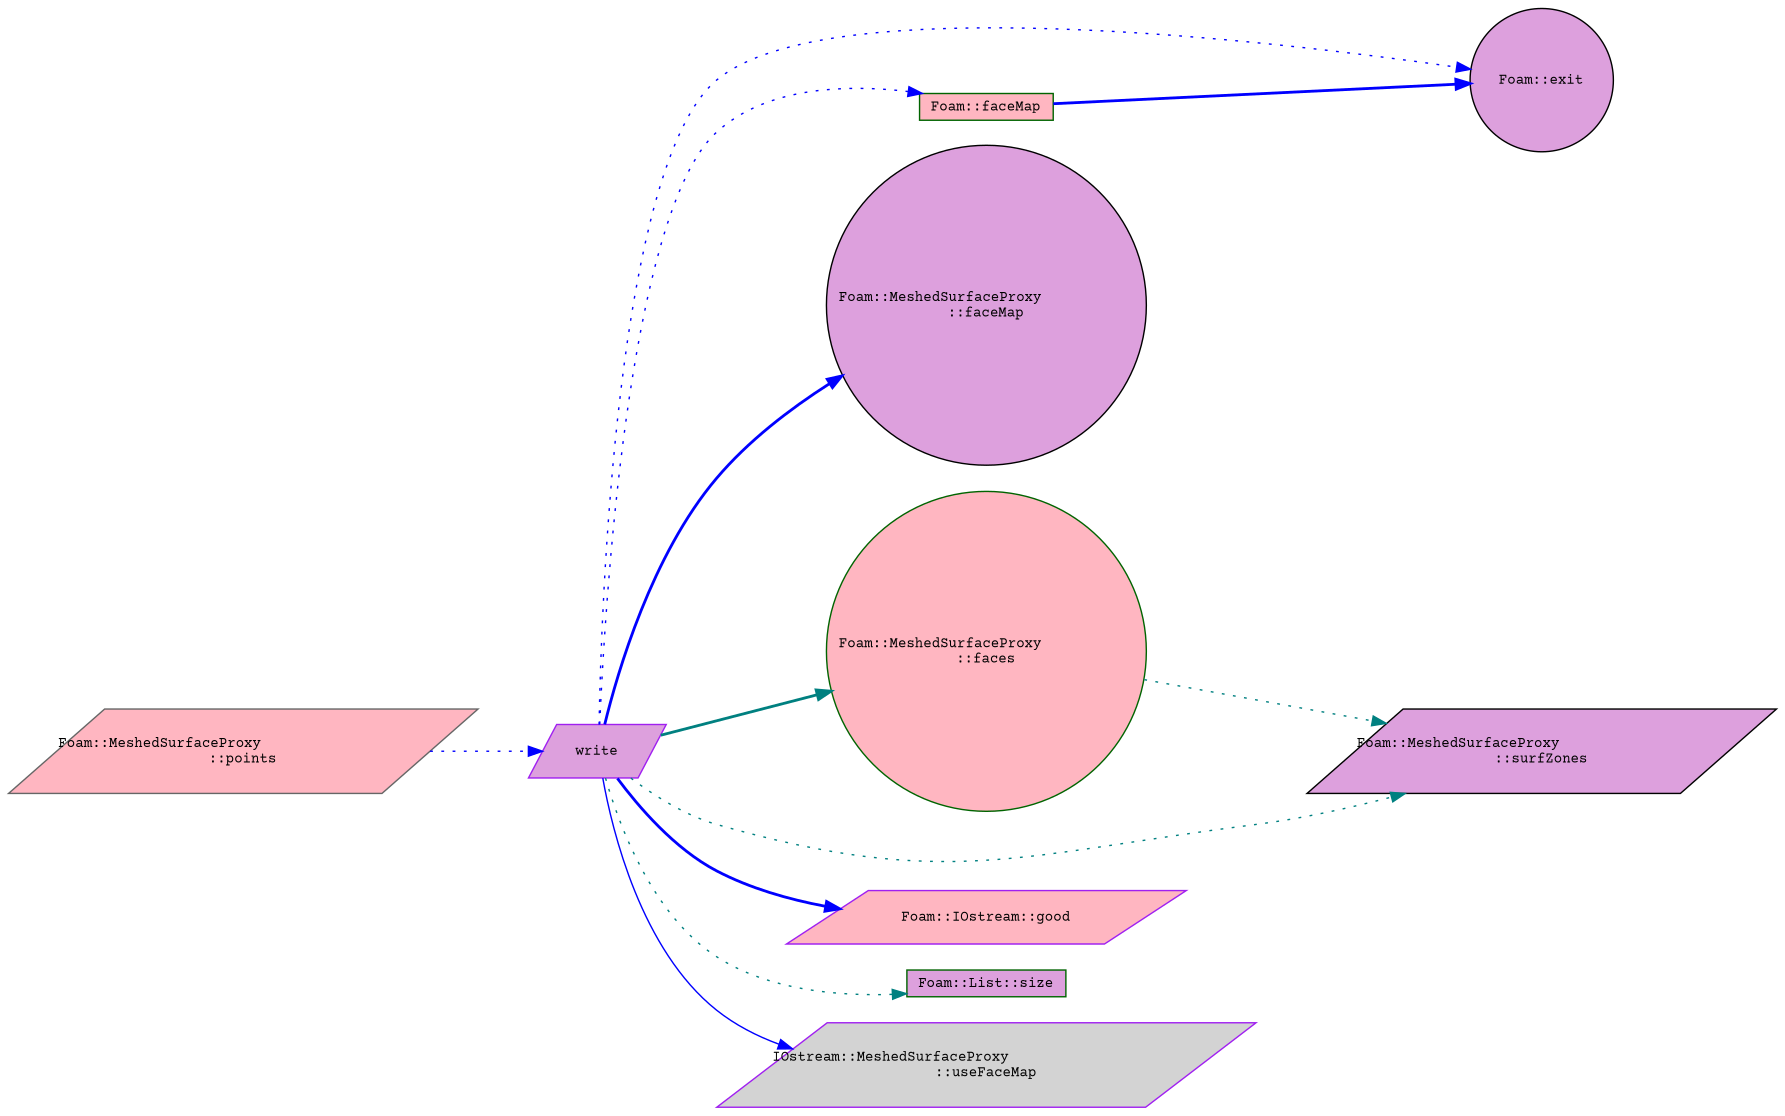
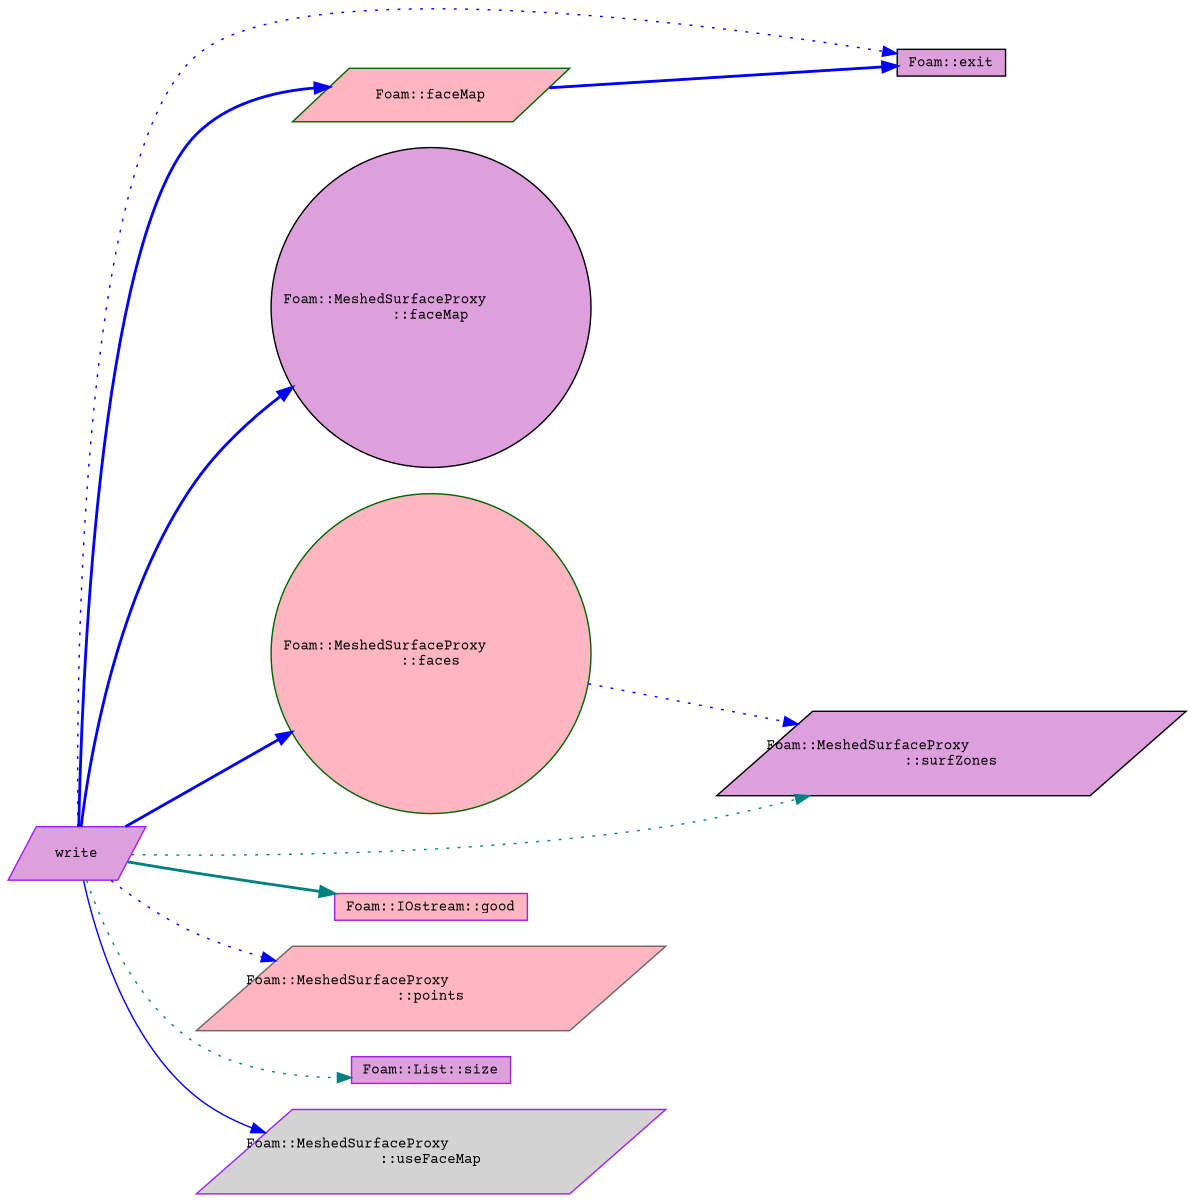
(1542, 80) -> (951, 63)
(986, 107) -> (431, 95)
(643, 321) -> (110, 408)
(1258, 700) -> (686, 703)
(739, 715) -> (202, 783)
(479, 751) -> (182, 927)
(707, 865) -> (224, 877)
(986, 917) -> (431, 907)
(986, 983) -> (431, 1070)
(986, 1065) -> (431, 1152)
